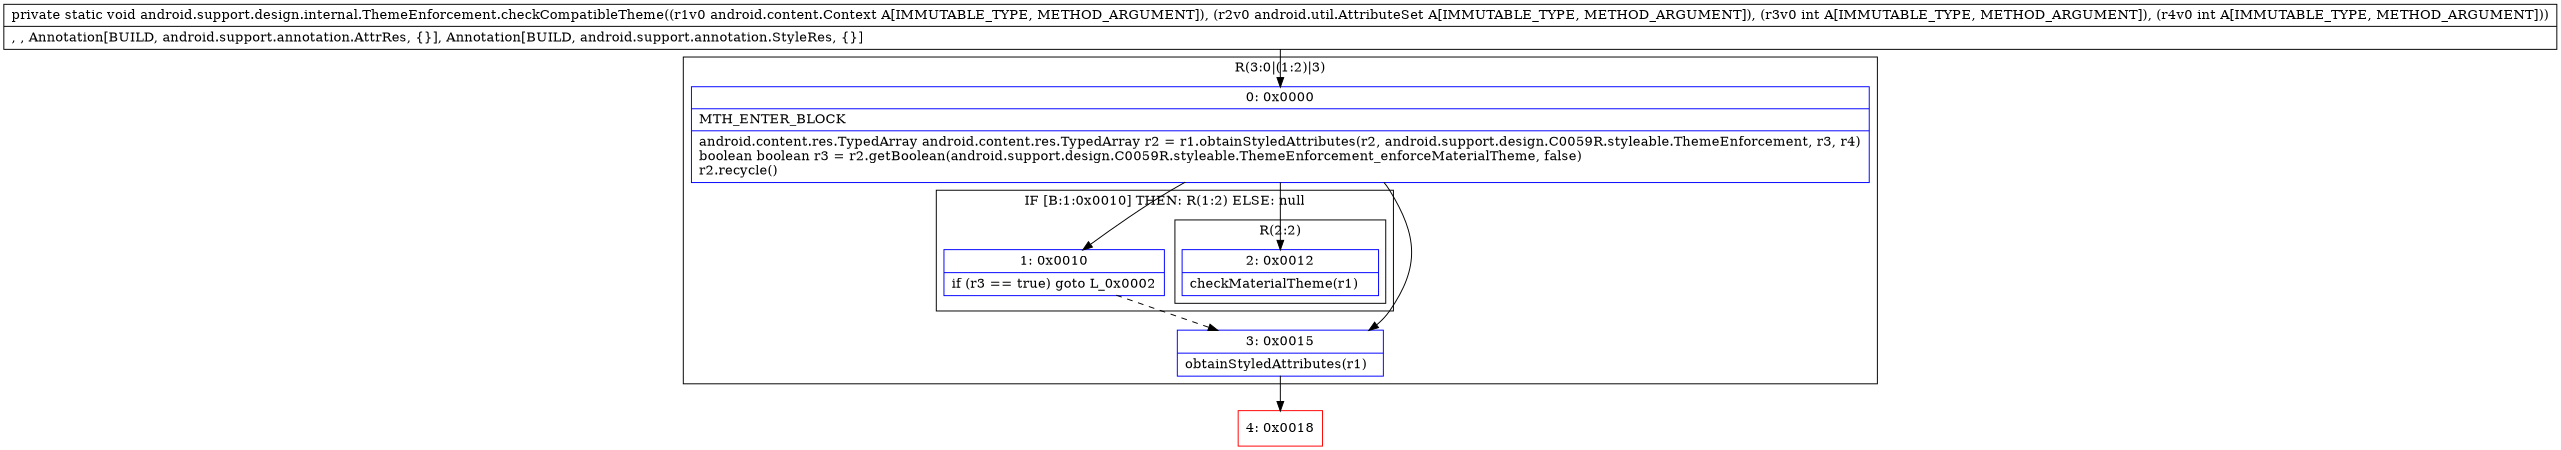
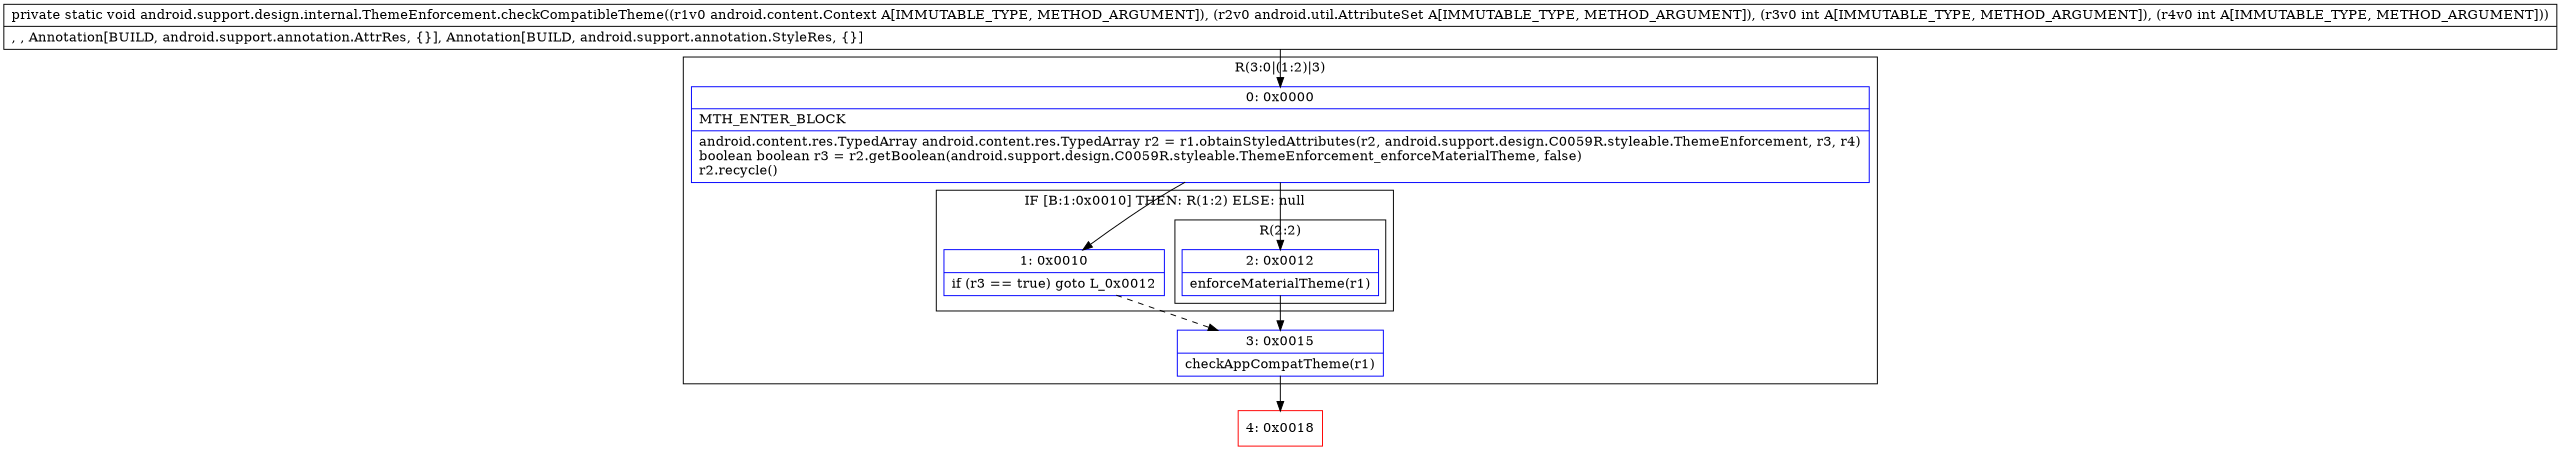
(1411, 255) -> (1280, 308)
(1054, 284) -> (1054, 284)
(1274, 284) -> (1280, 284)
(1276, 364) -> (1280, 364)
